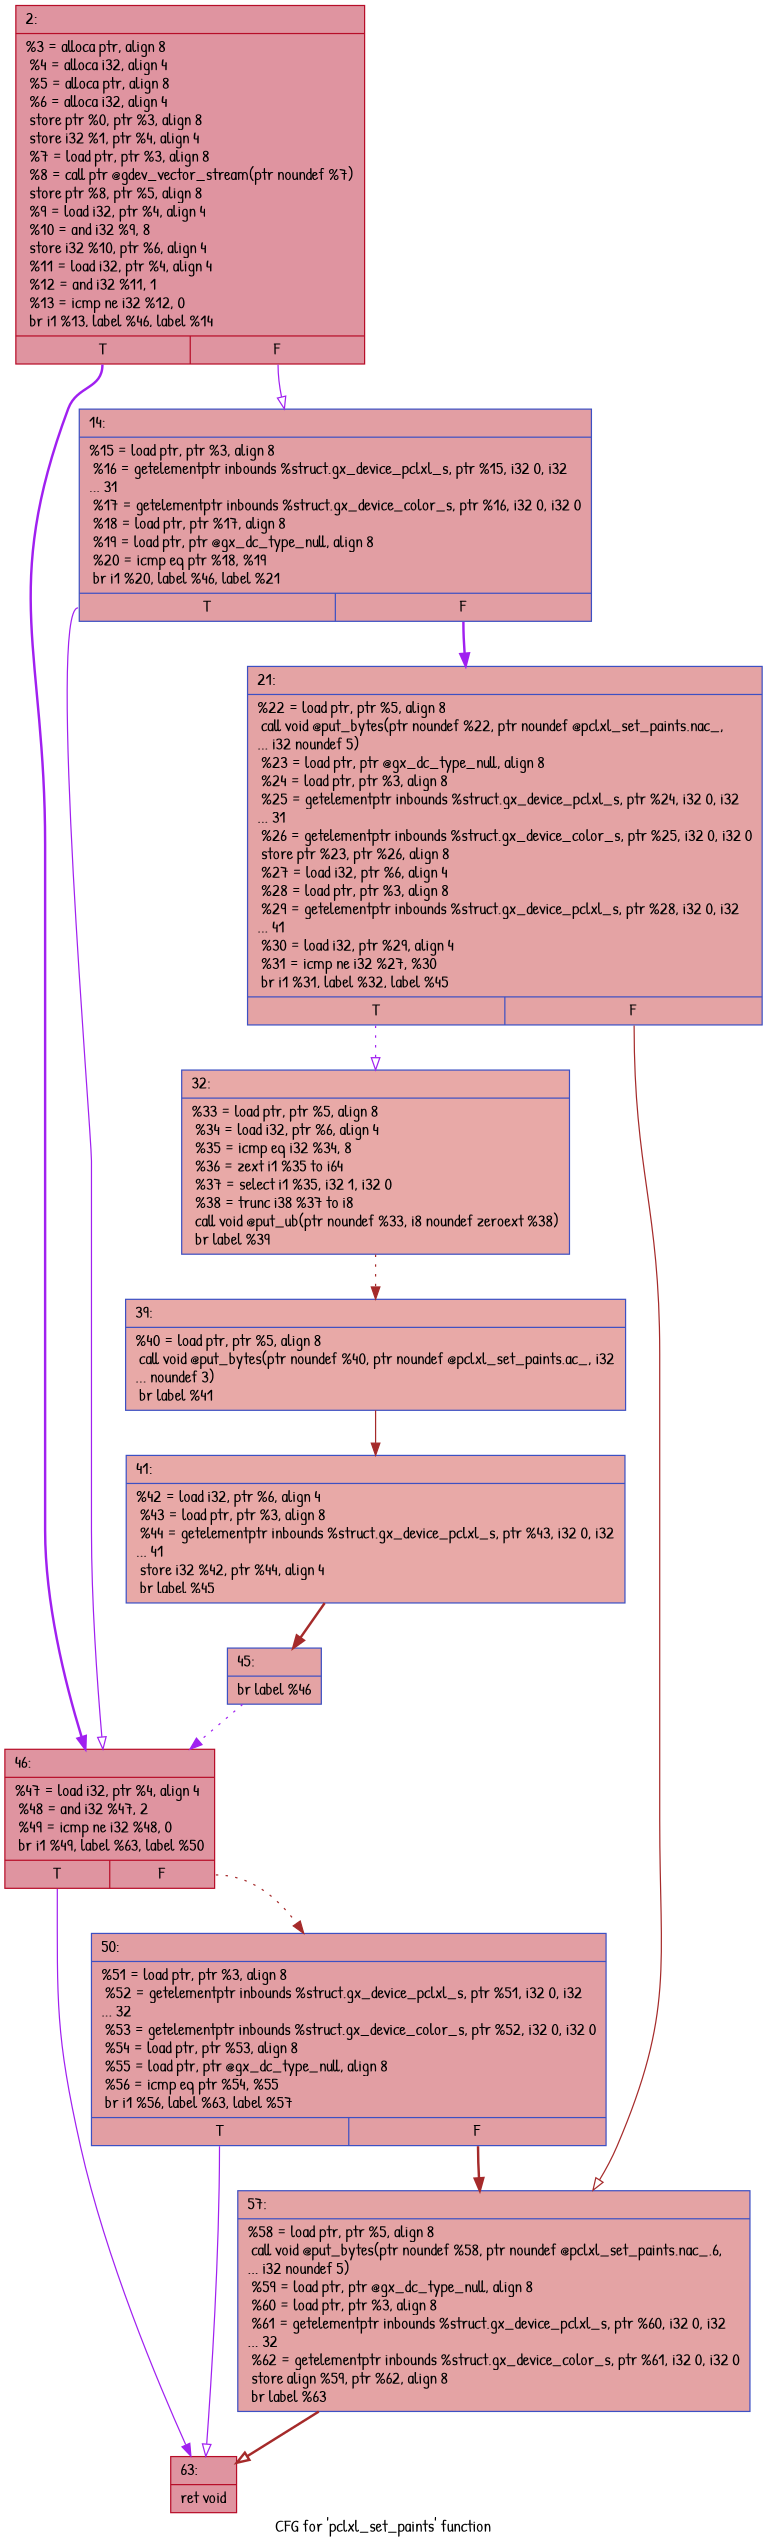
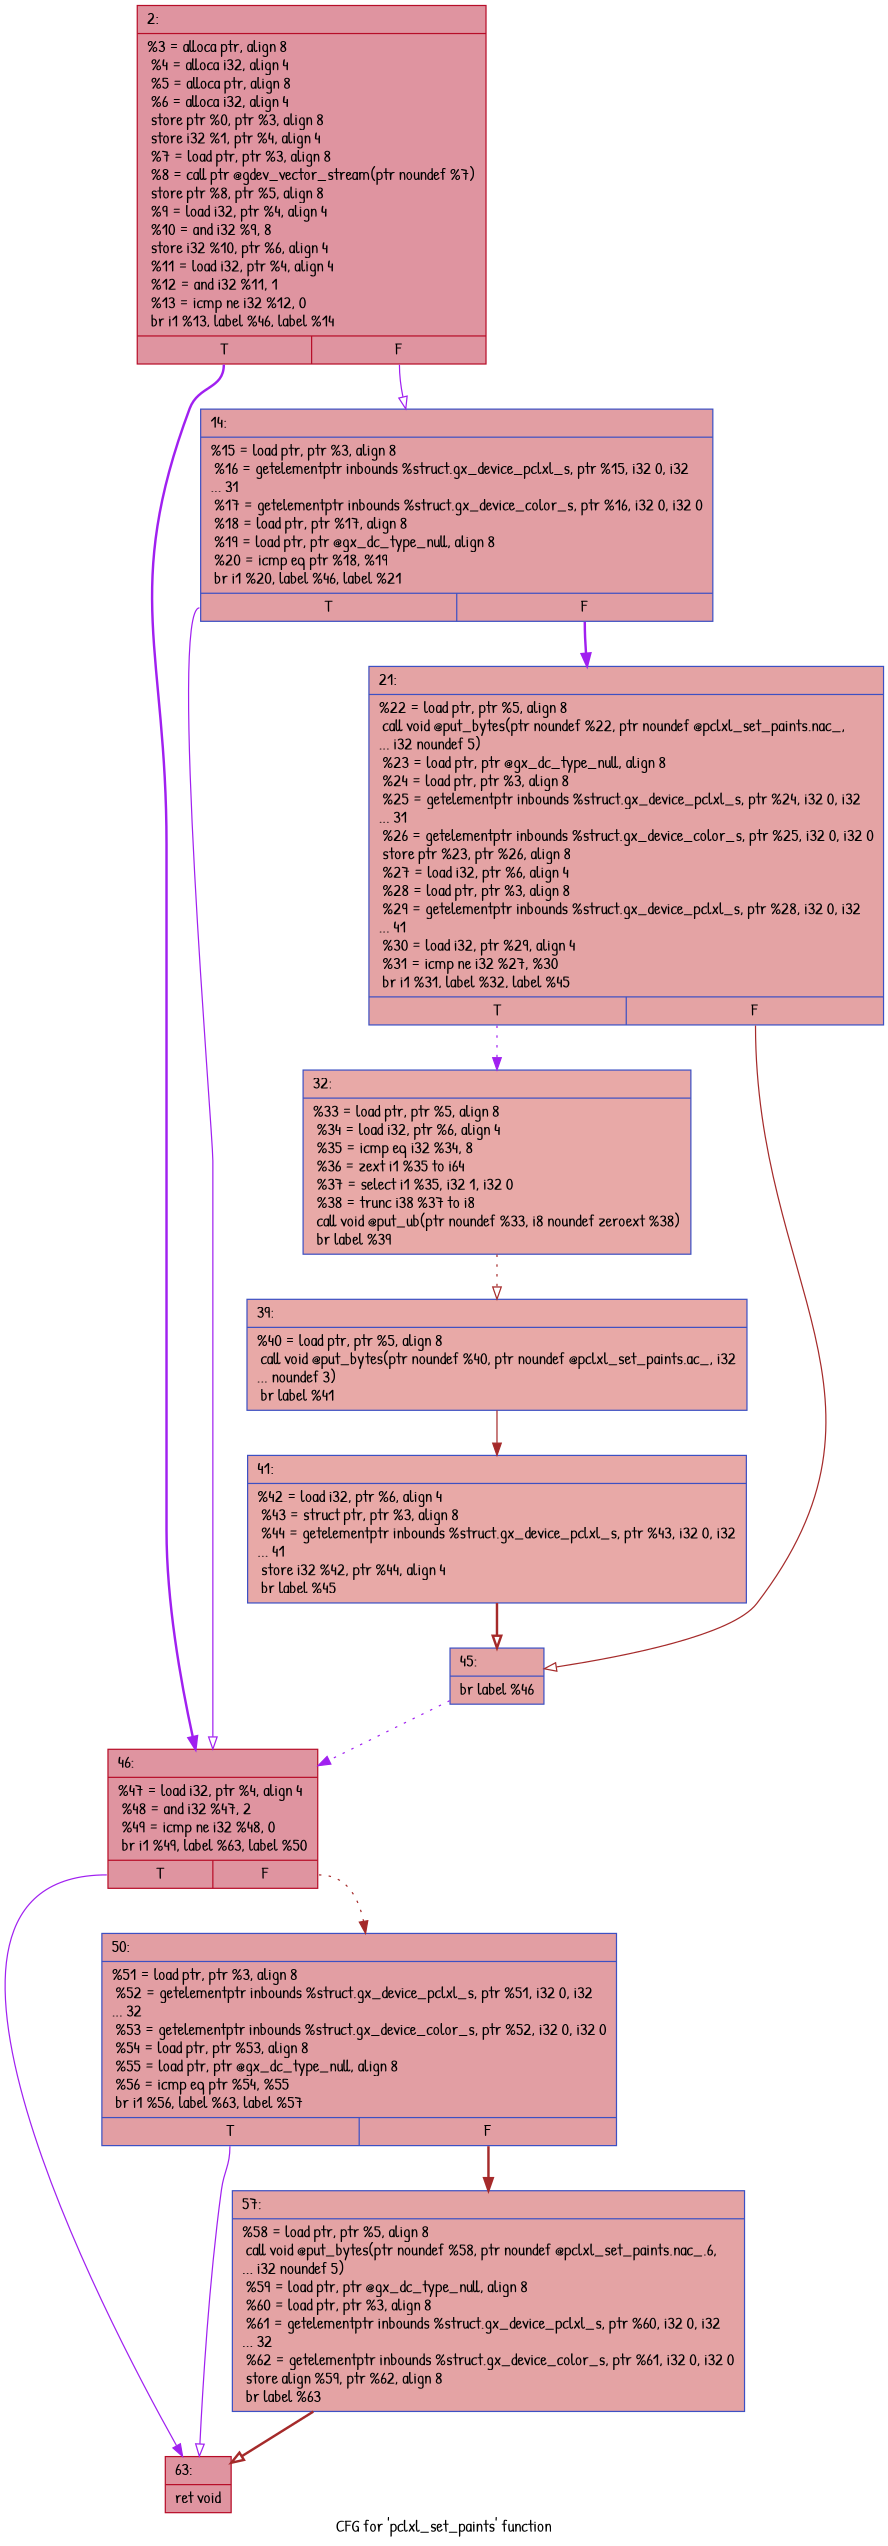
(376, 1042) -> (497, 1042)
(376, 1271) -> (497, 1271)
(231, 1515) -> (359, 1515)
(660, 1607) -> (824, 1425)
(313, 1620) -> (497, 1619)
